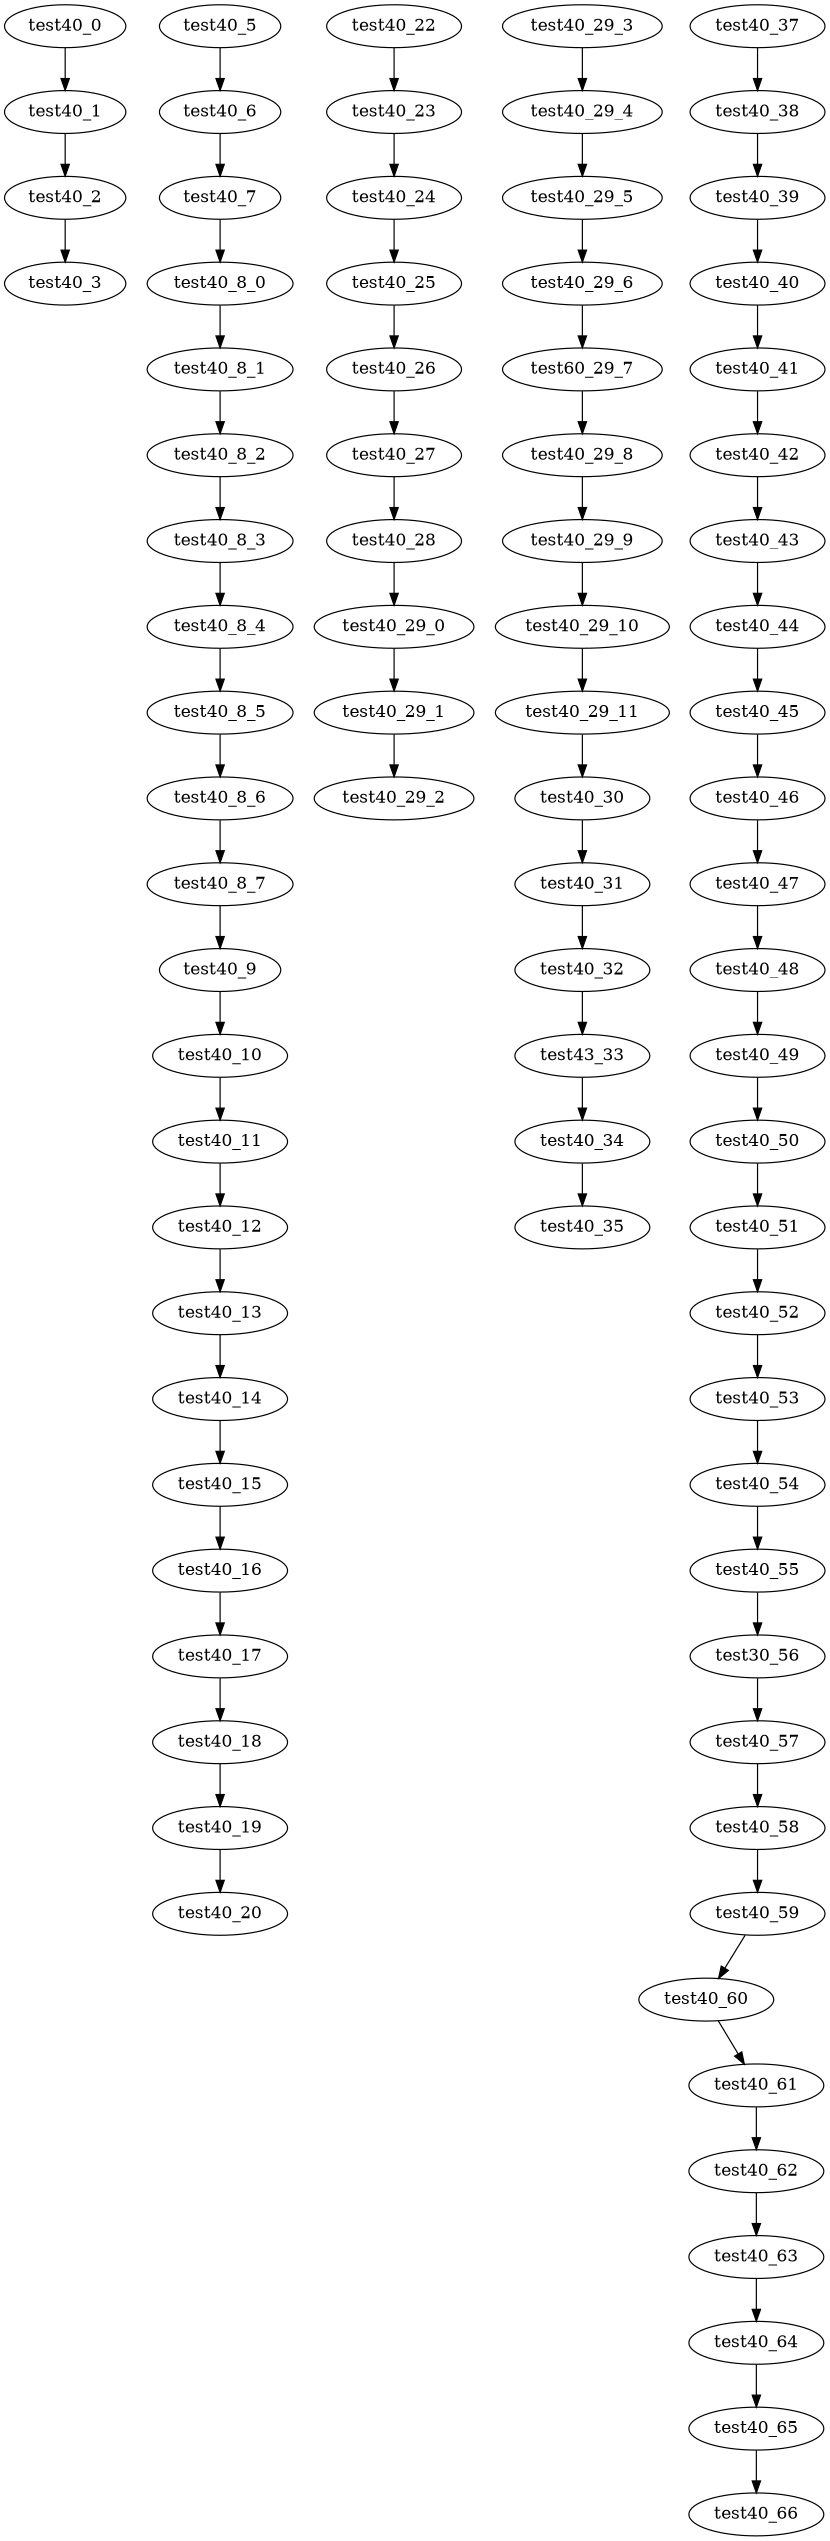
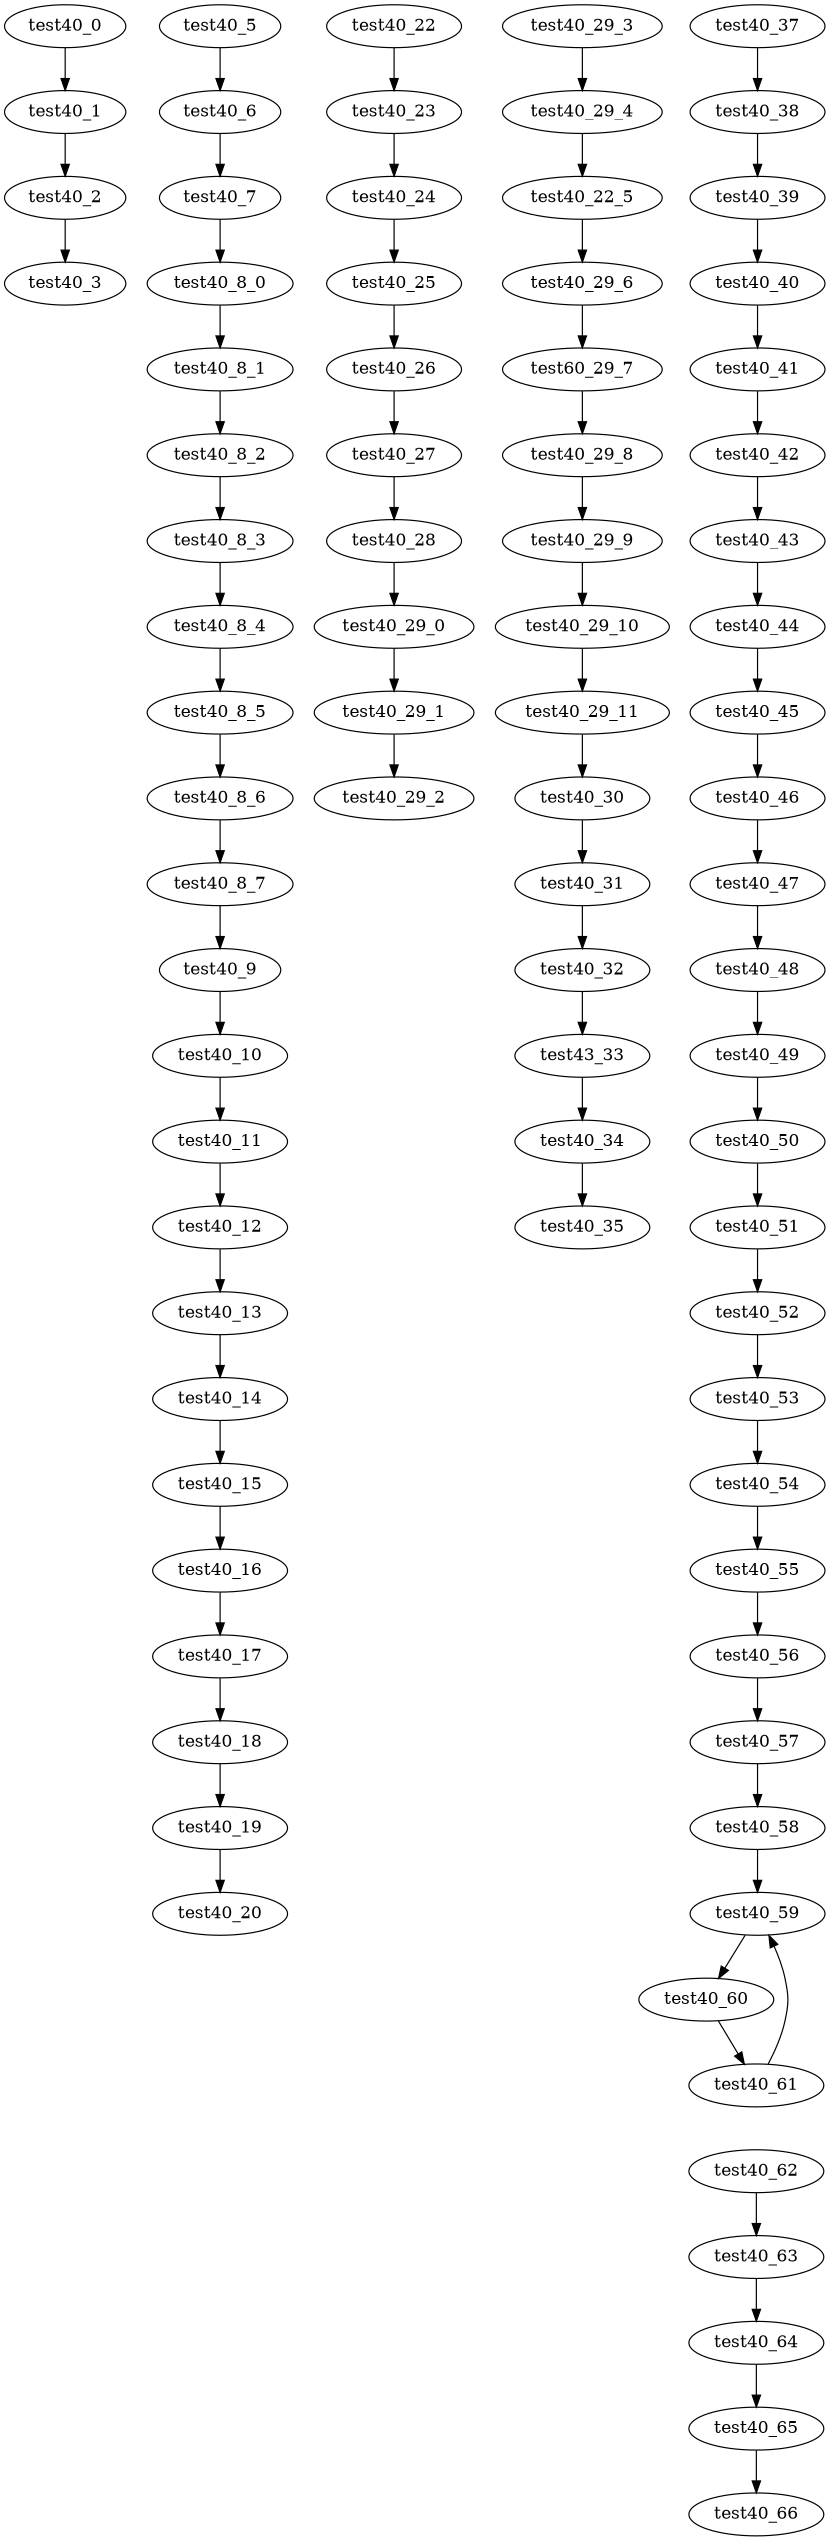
(582, 198) -> (582, 198)
(758, 1656) -> (758, 1656)
(756, 2122) -> (788, 2006)
